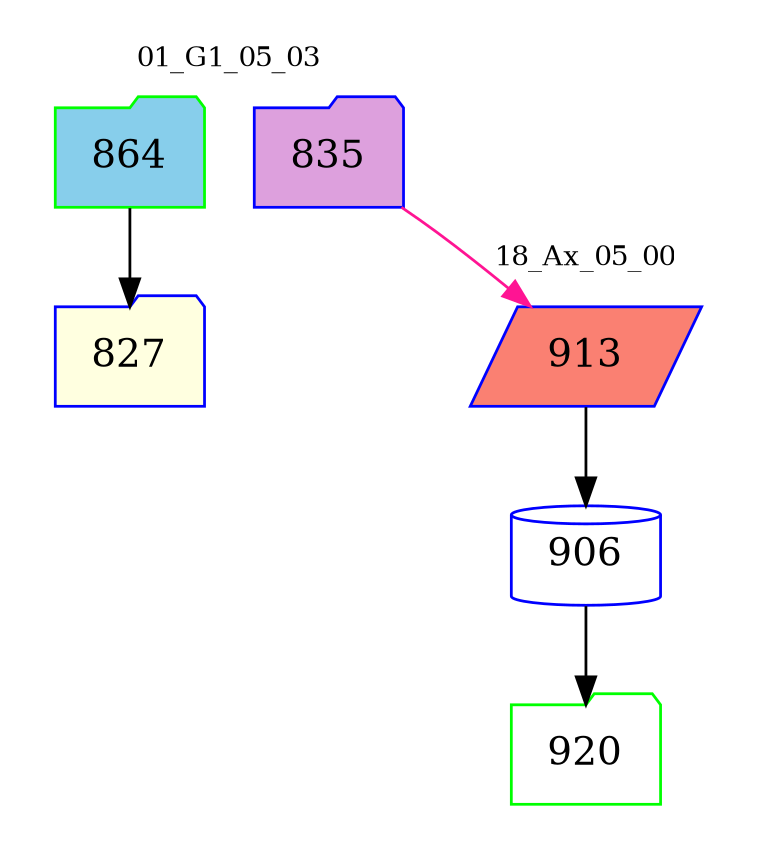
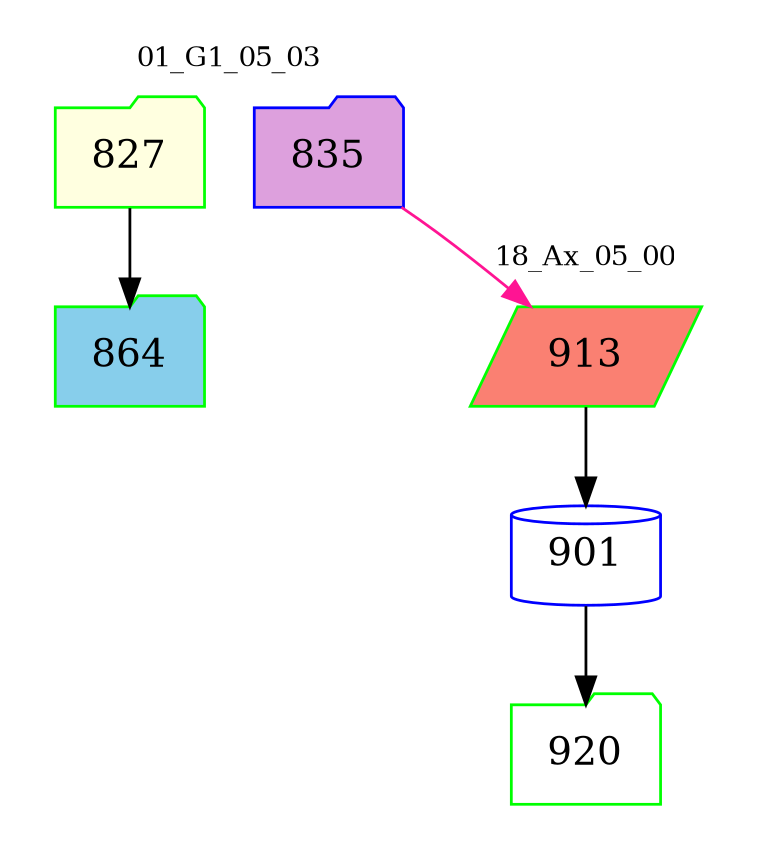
(130, 243) -> (130, 243)
(130, 357) -> (130, 158)
(586, 357) -> (586, 357)
(586, 556) -> (586, 556)
